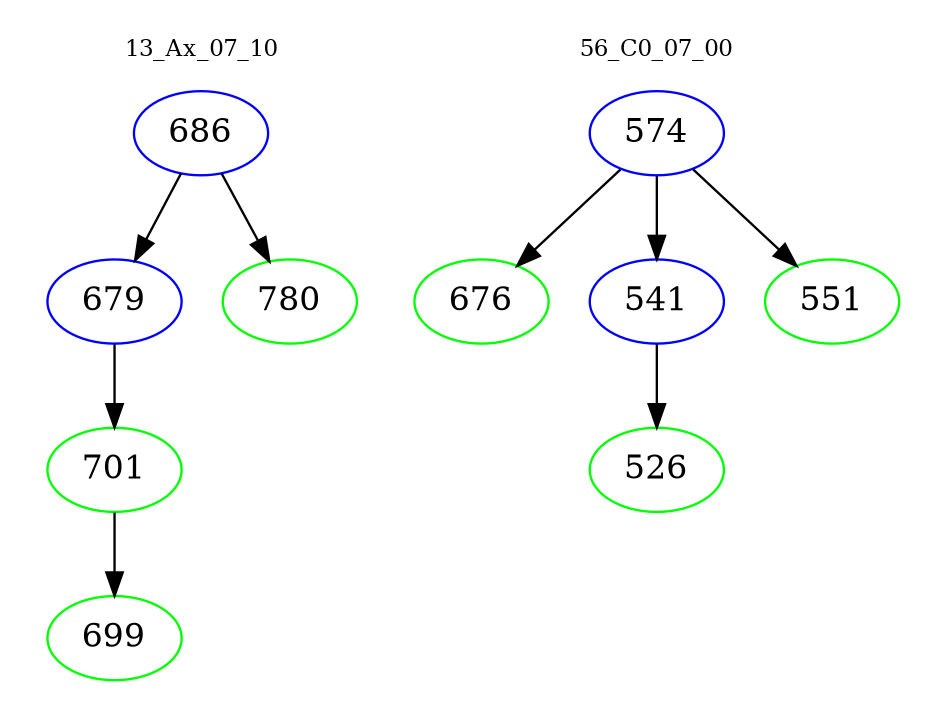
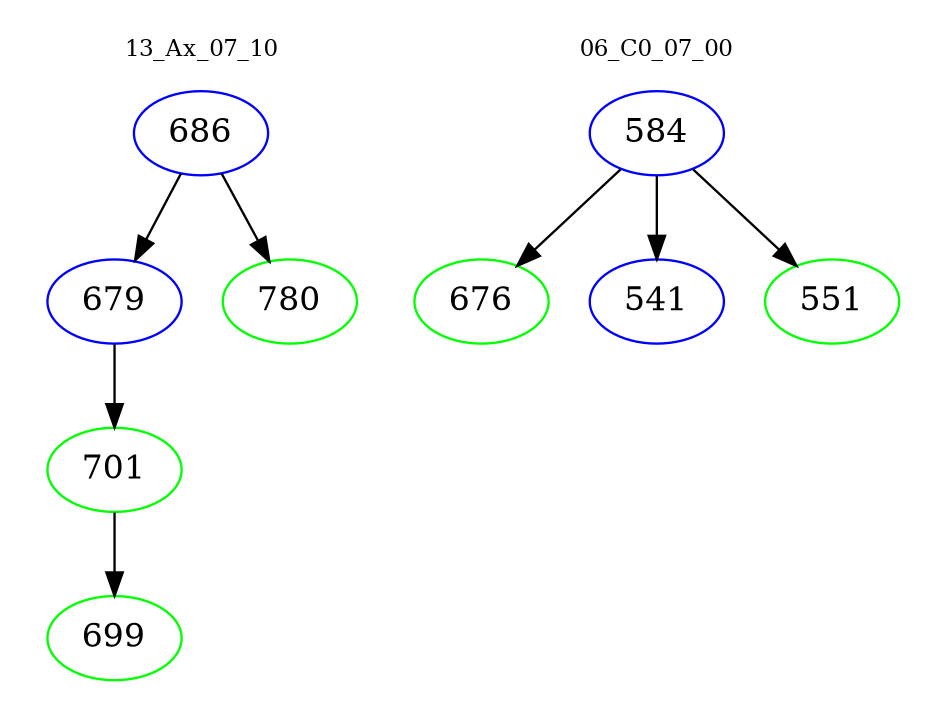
(657, 50) -> (657, 50)
(657, 133) -> (657, 133)
(657, 470) -> none
